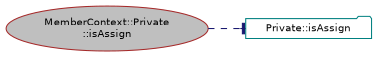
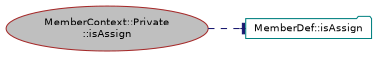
(309, 29) -> (309, 29)
